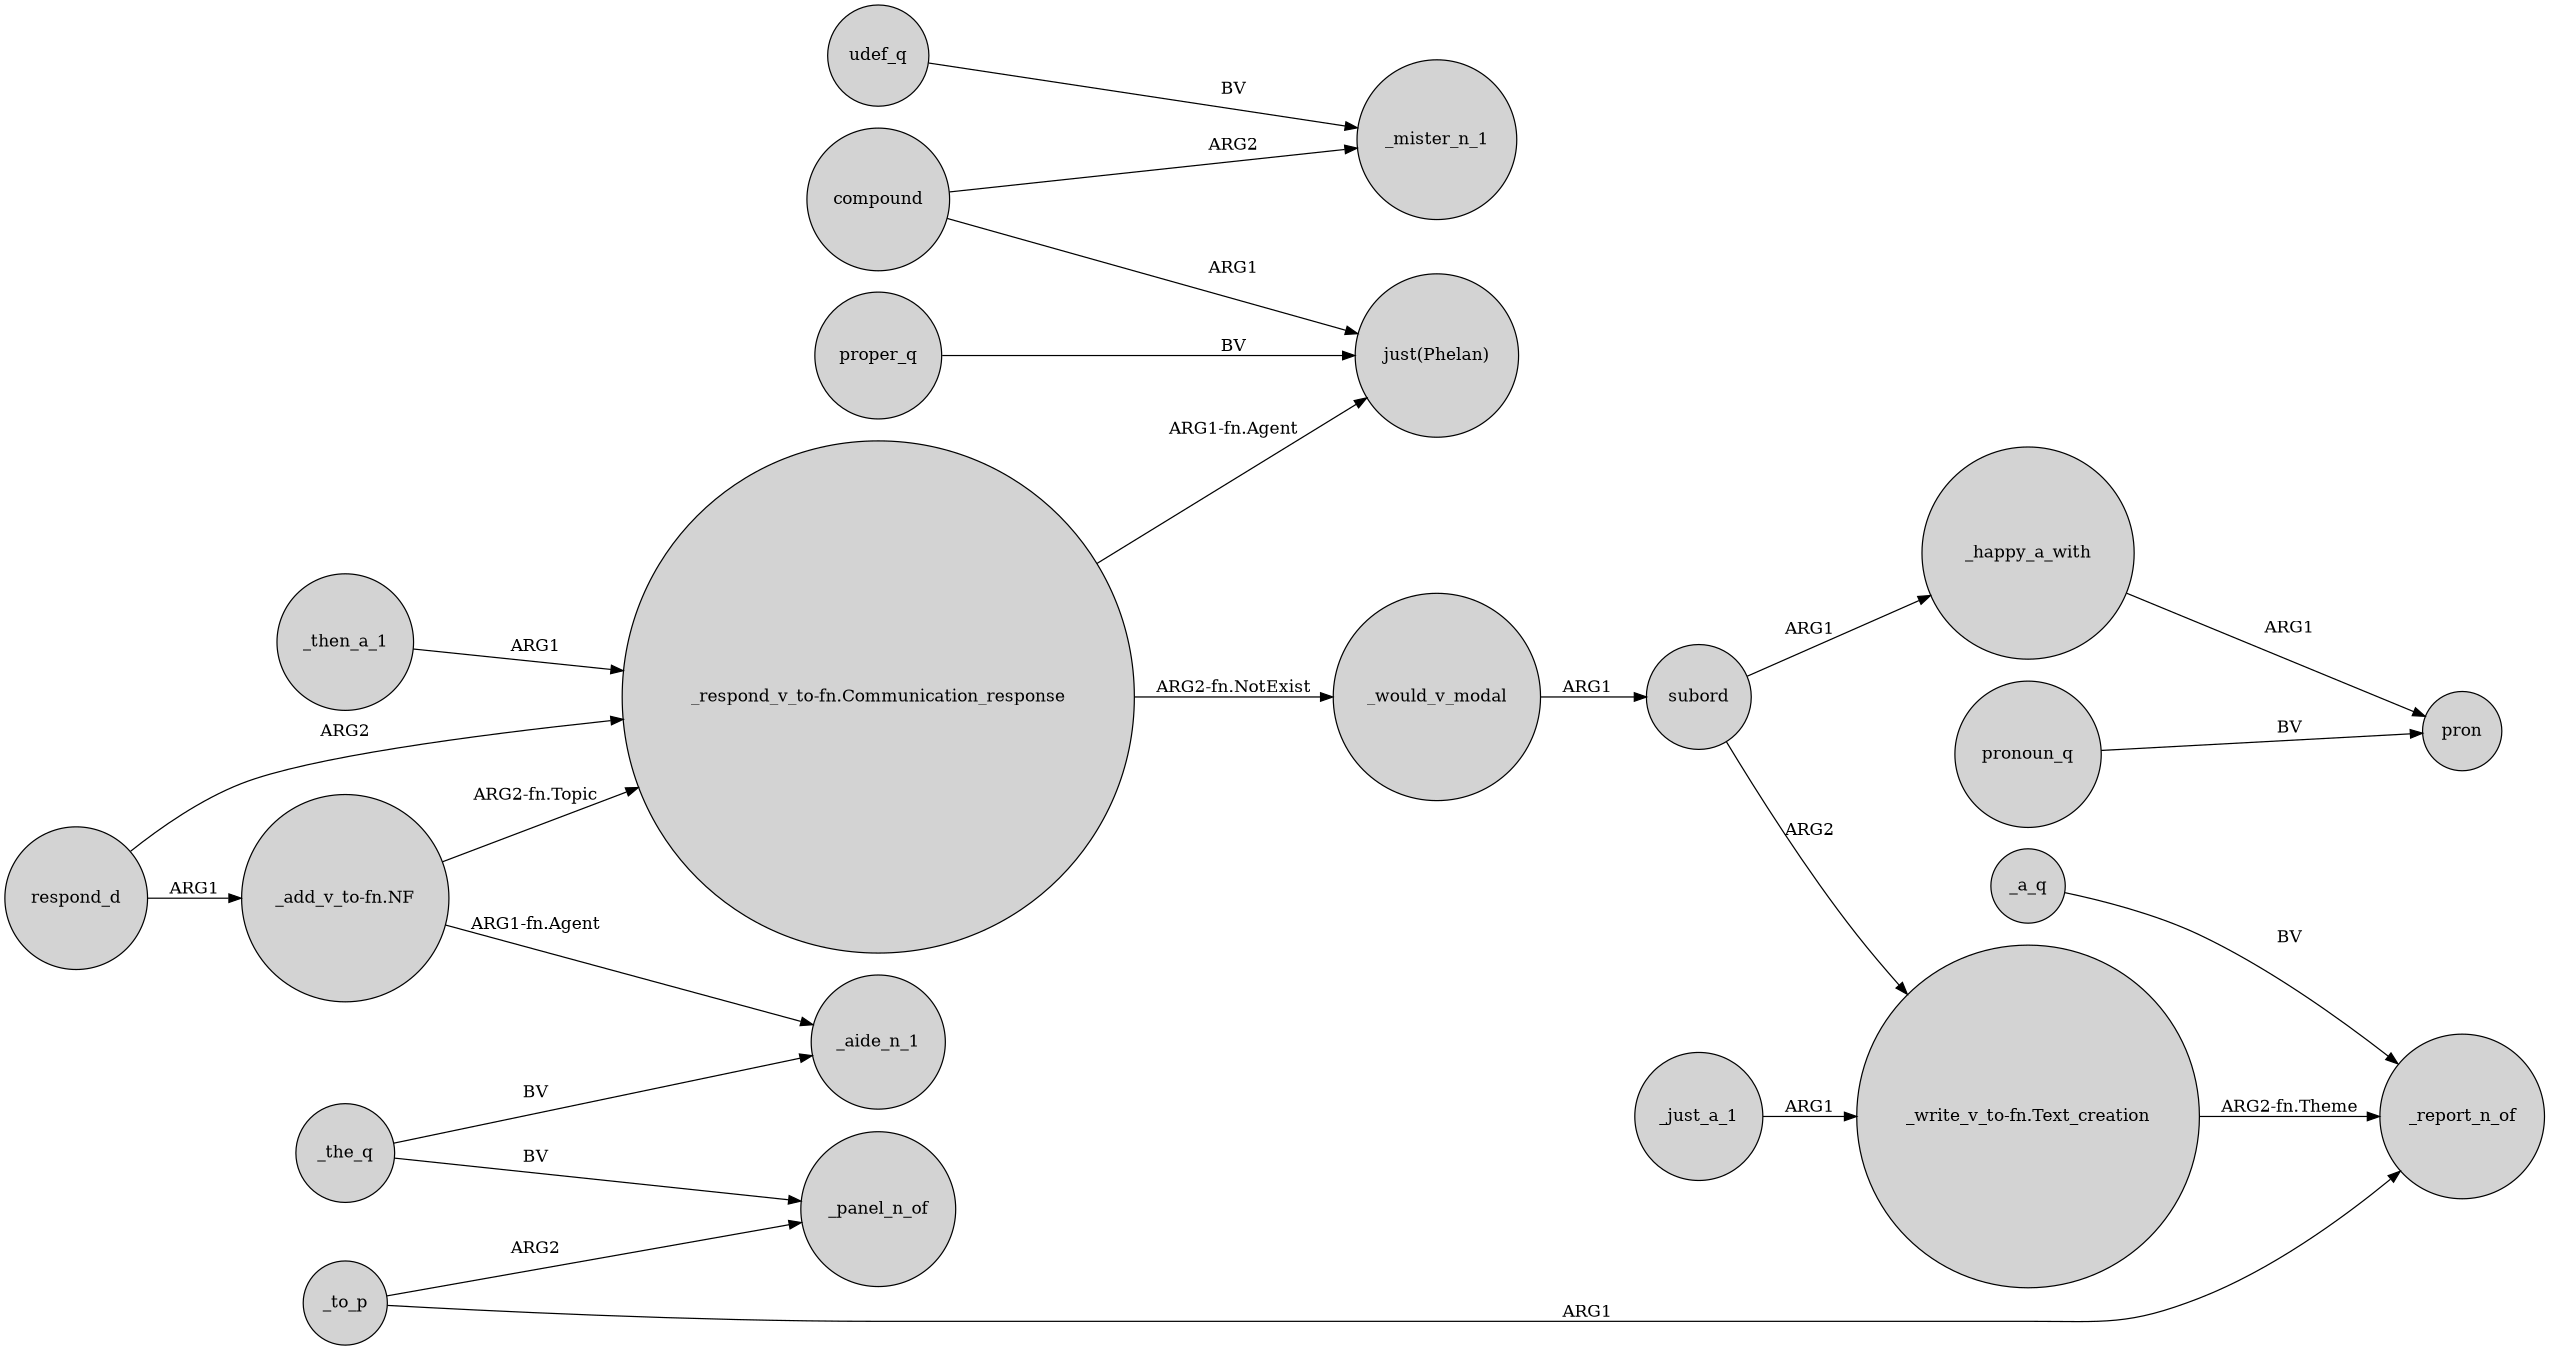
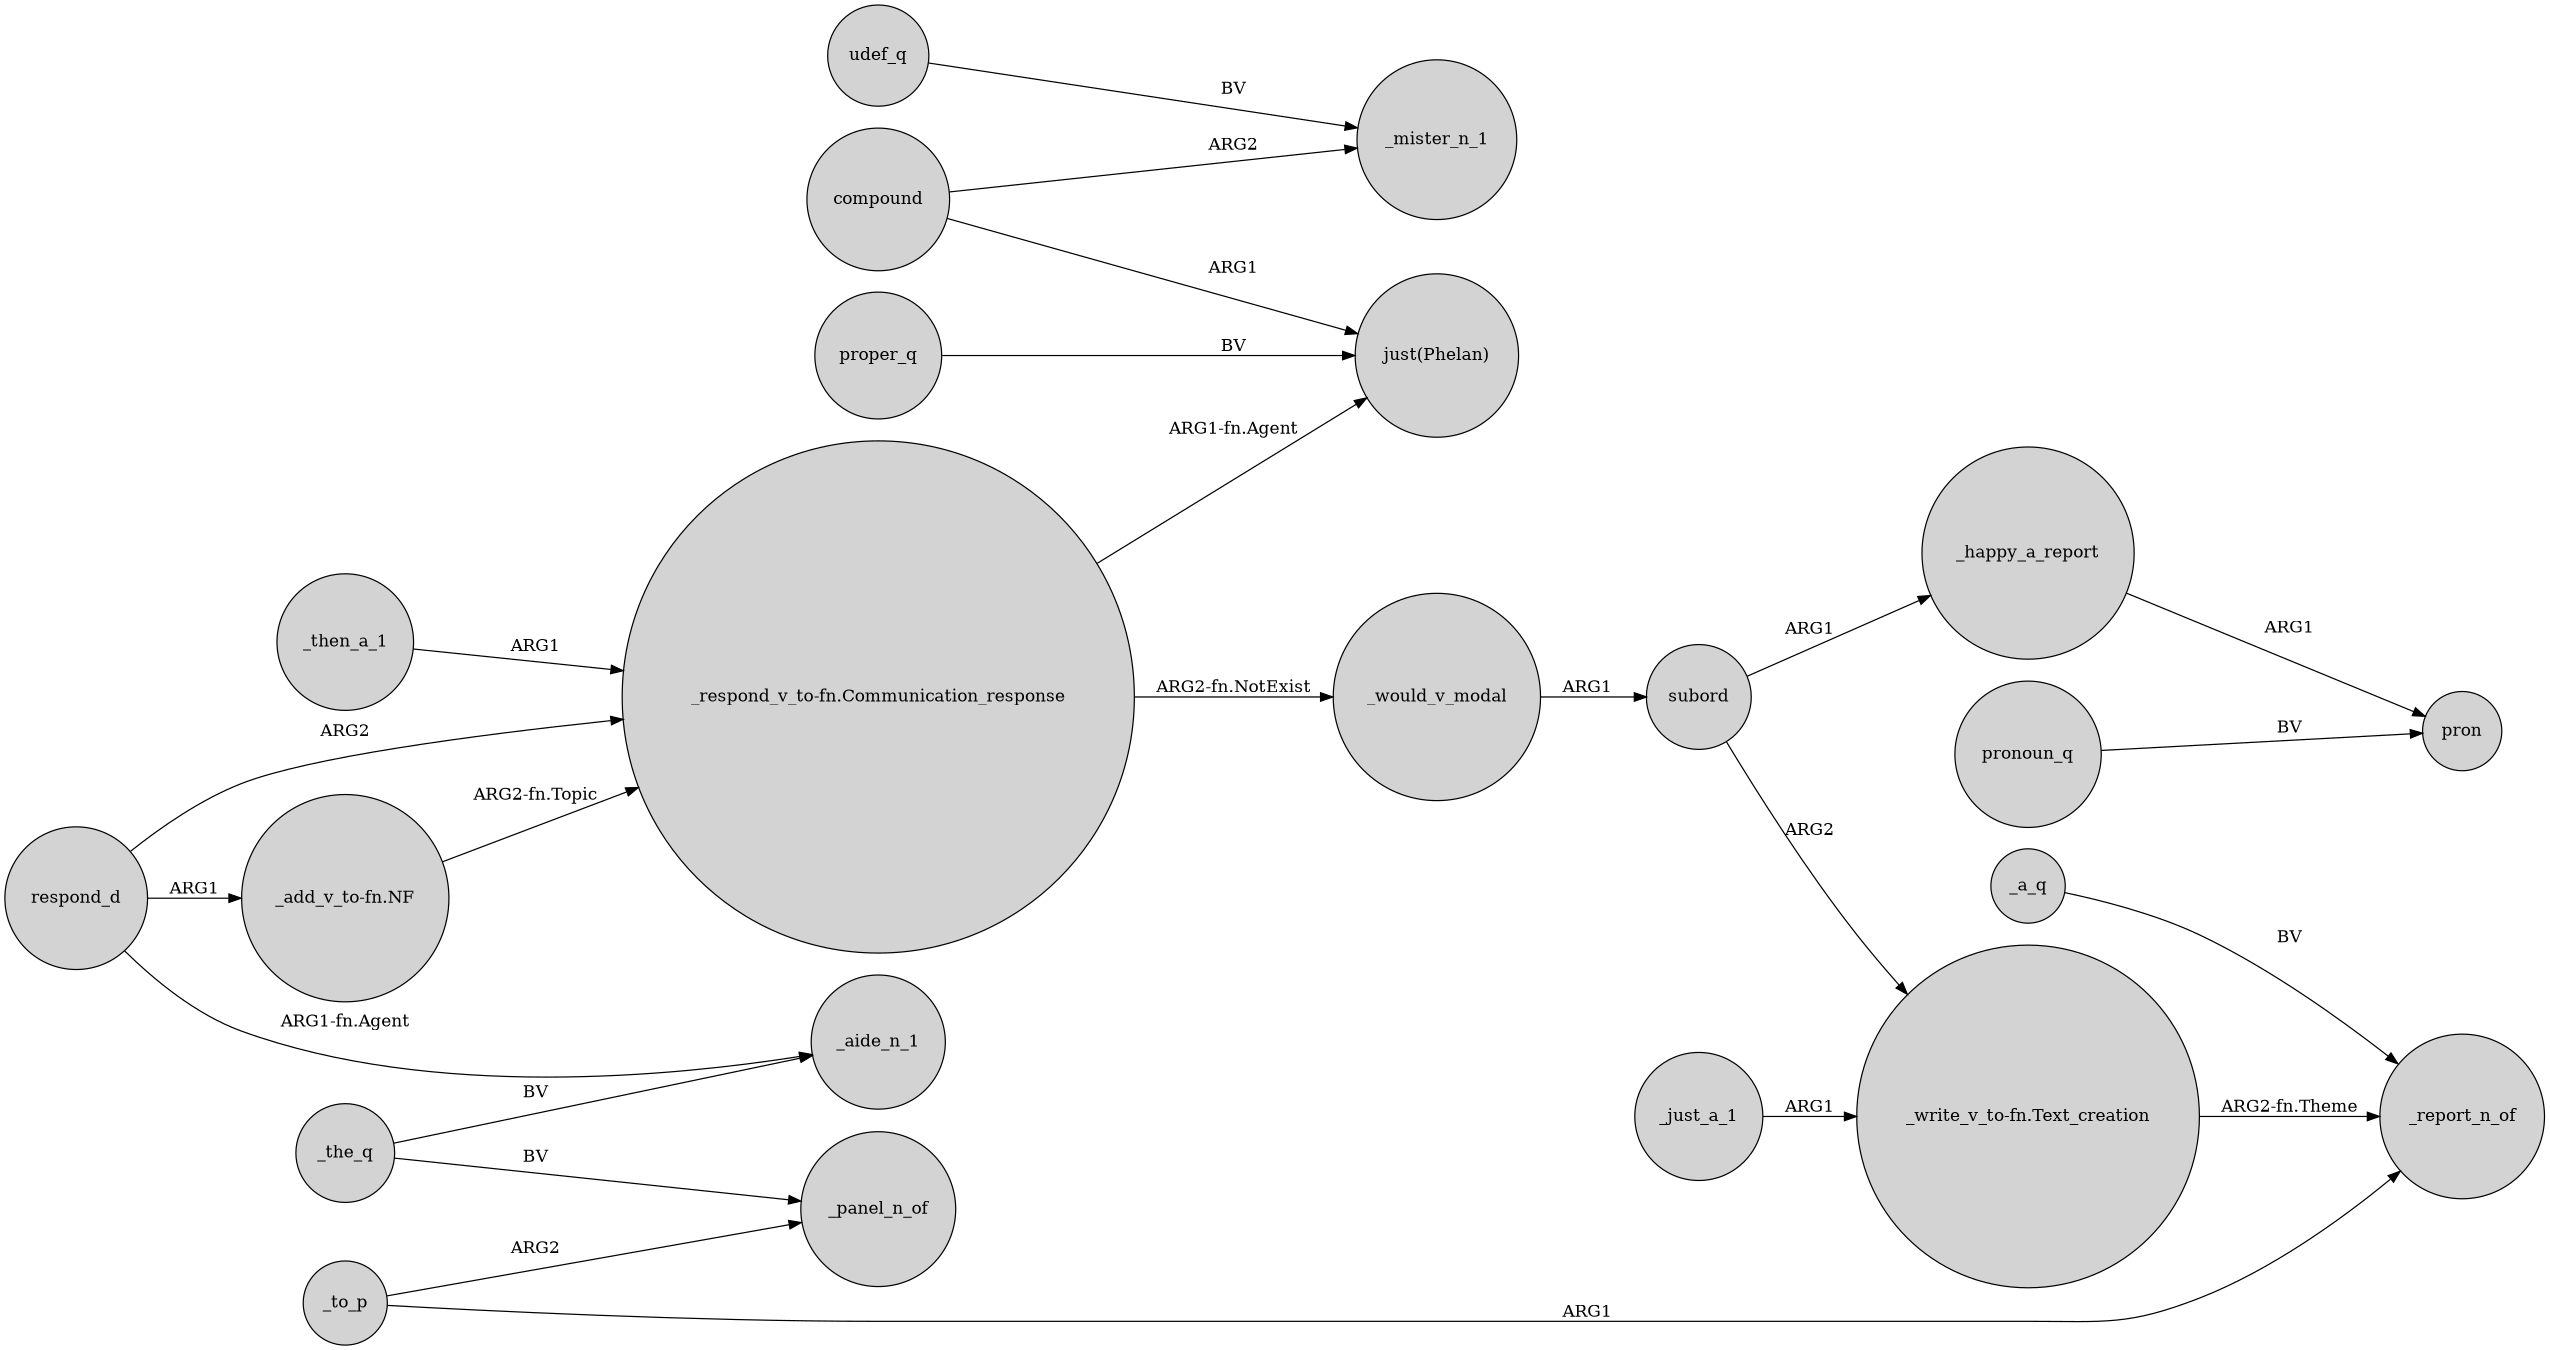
(2028, 553) -> (2028, 553)
(623, 973) -> (447, 1073)
